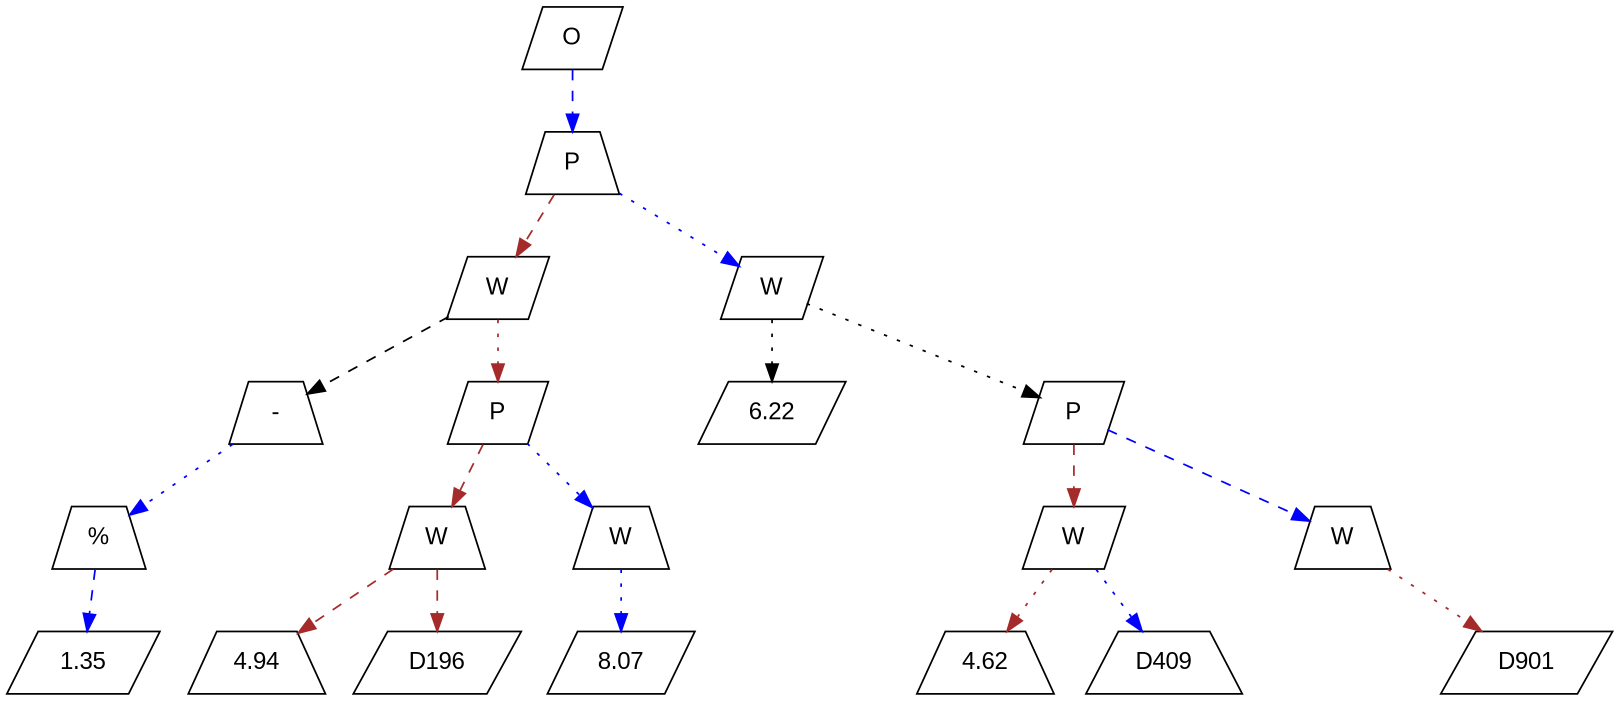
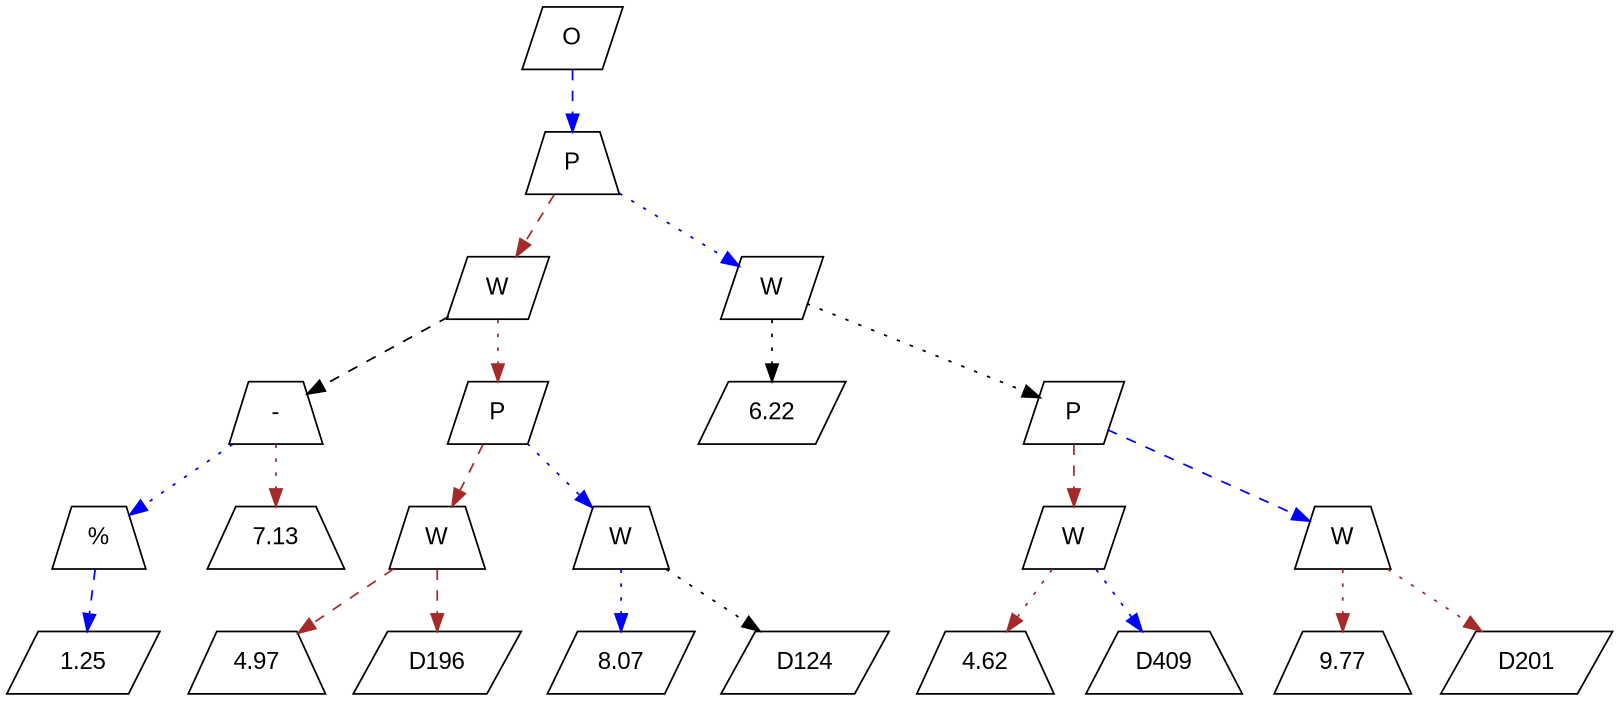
none -> (276, 538)
(83, 663) -> (83, 663)
(257, 663) -> (257, 663)
none -> (805, 663)
none -> (1343, 663)
(1527, 663) -> (1527, 663)
